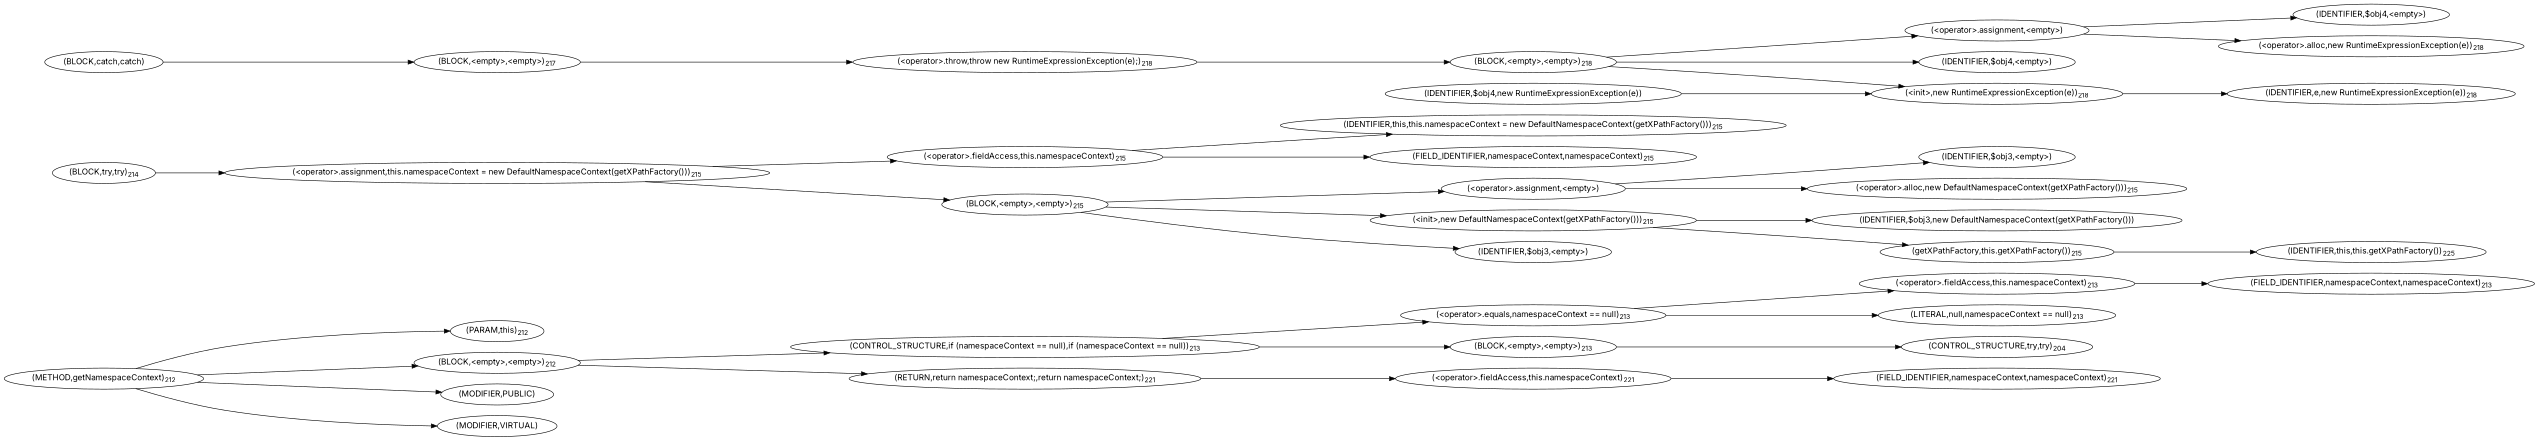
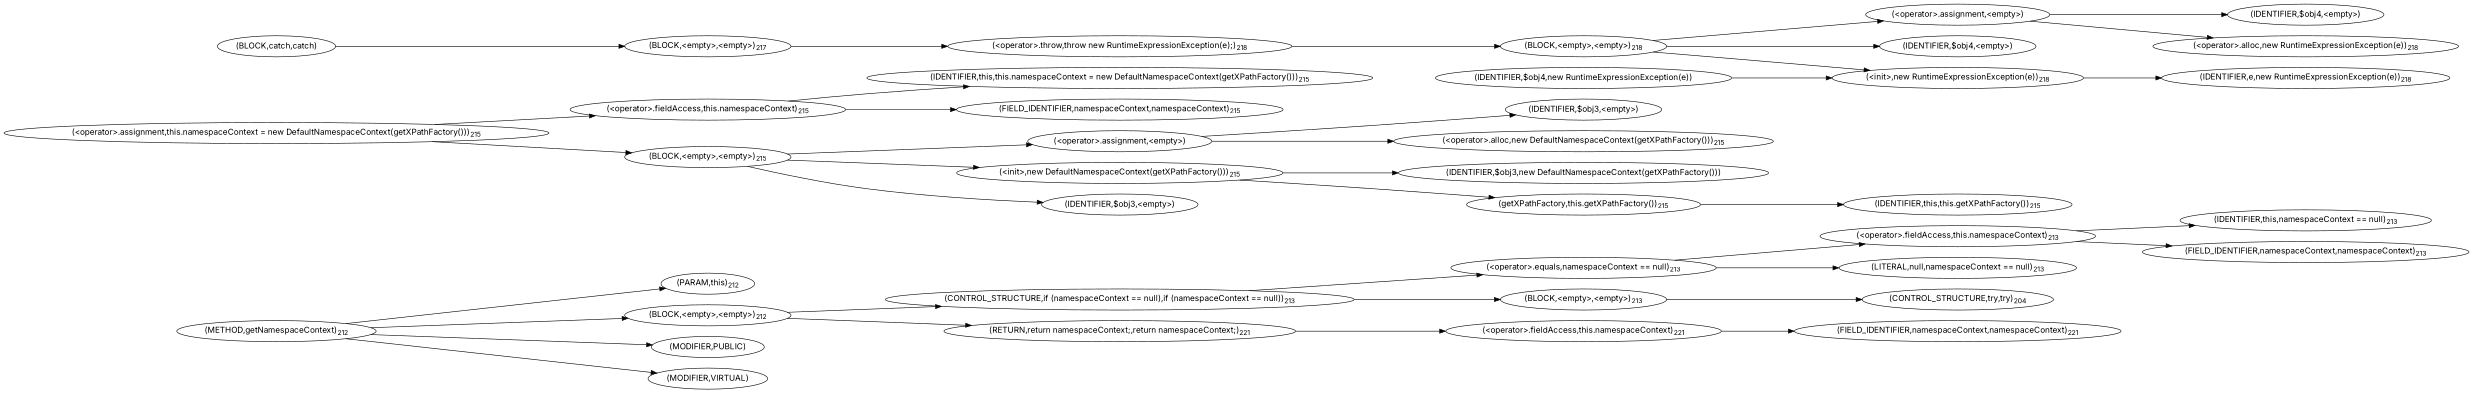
(104, 173) -> none
none -> (2306, 220)
(2449, 251) -> (2035, 204)
